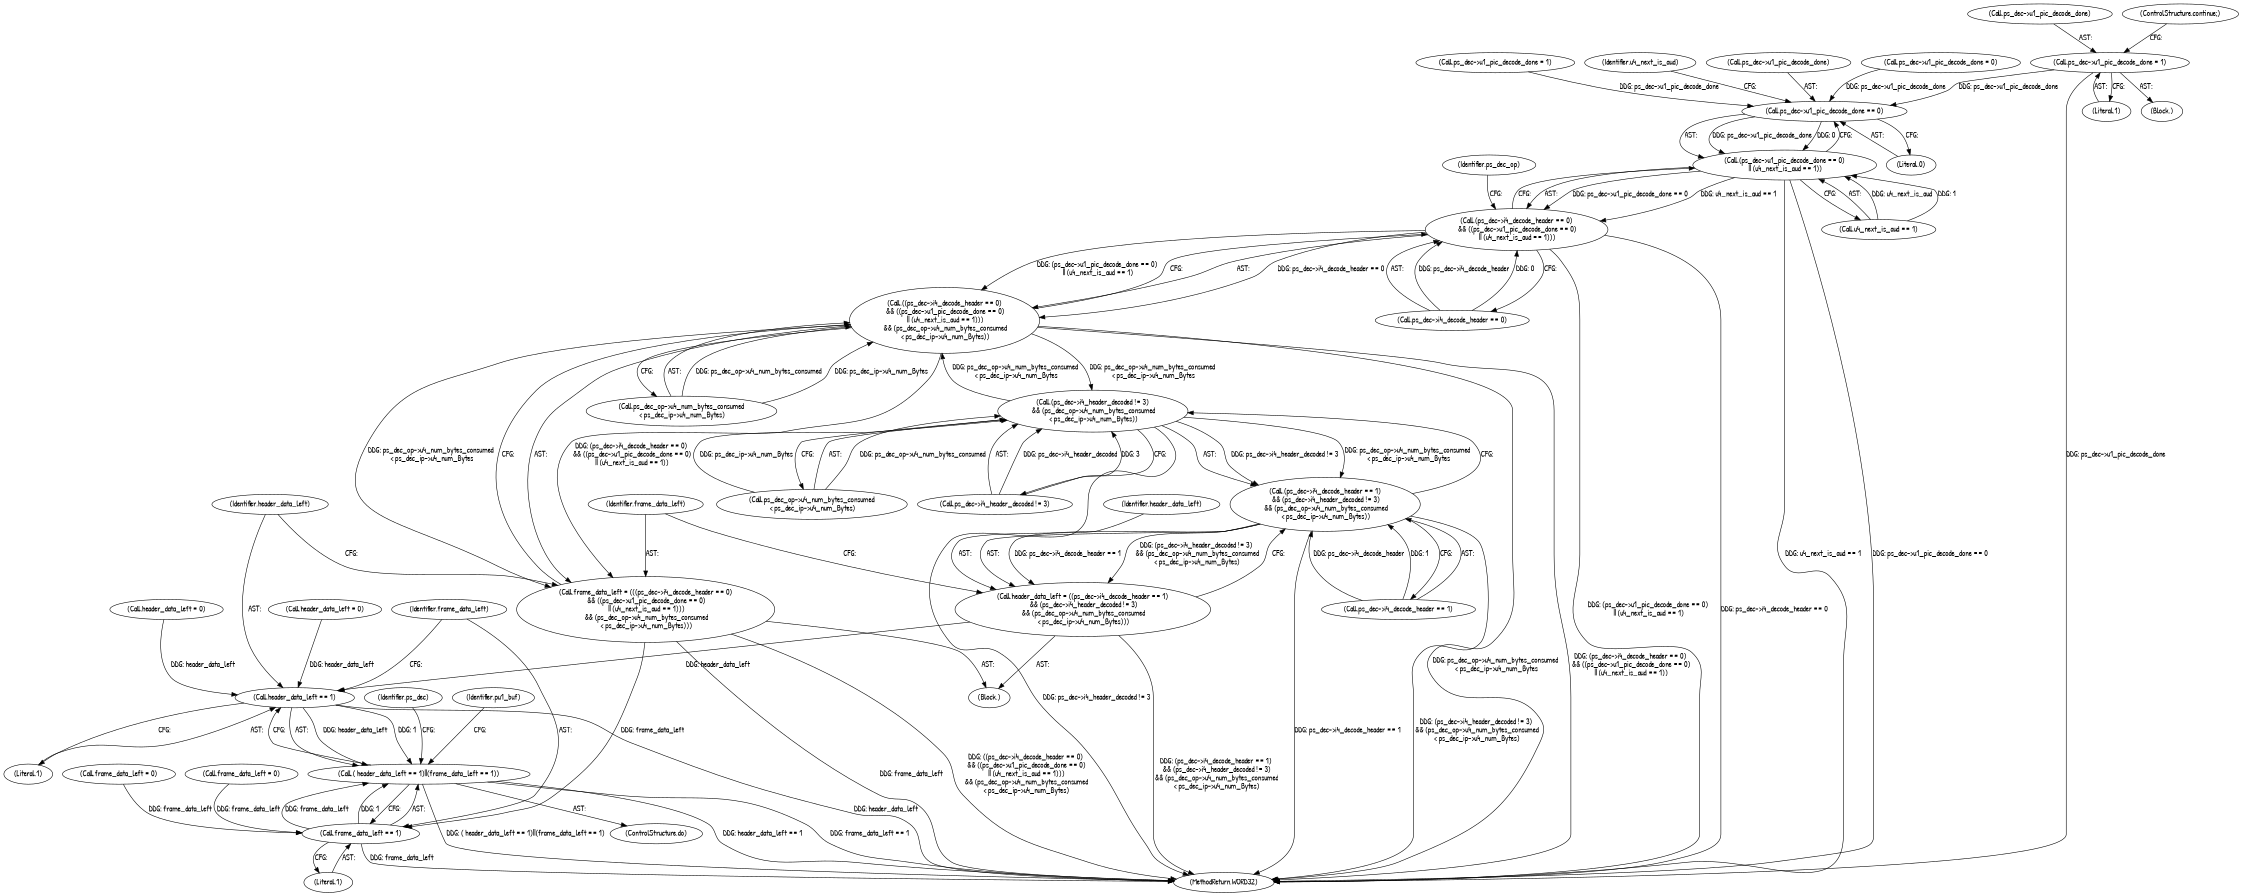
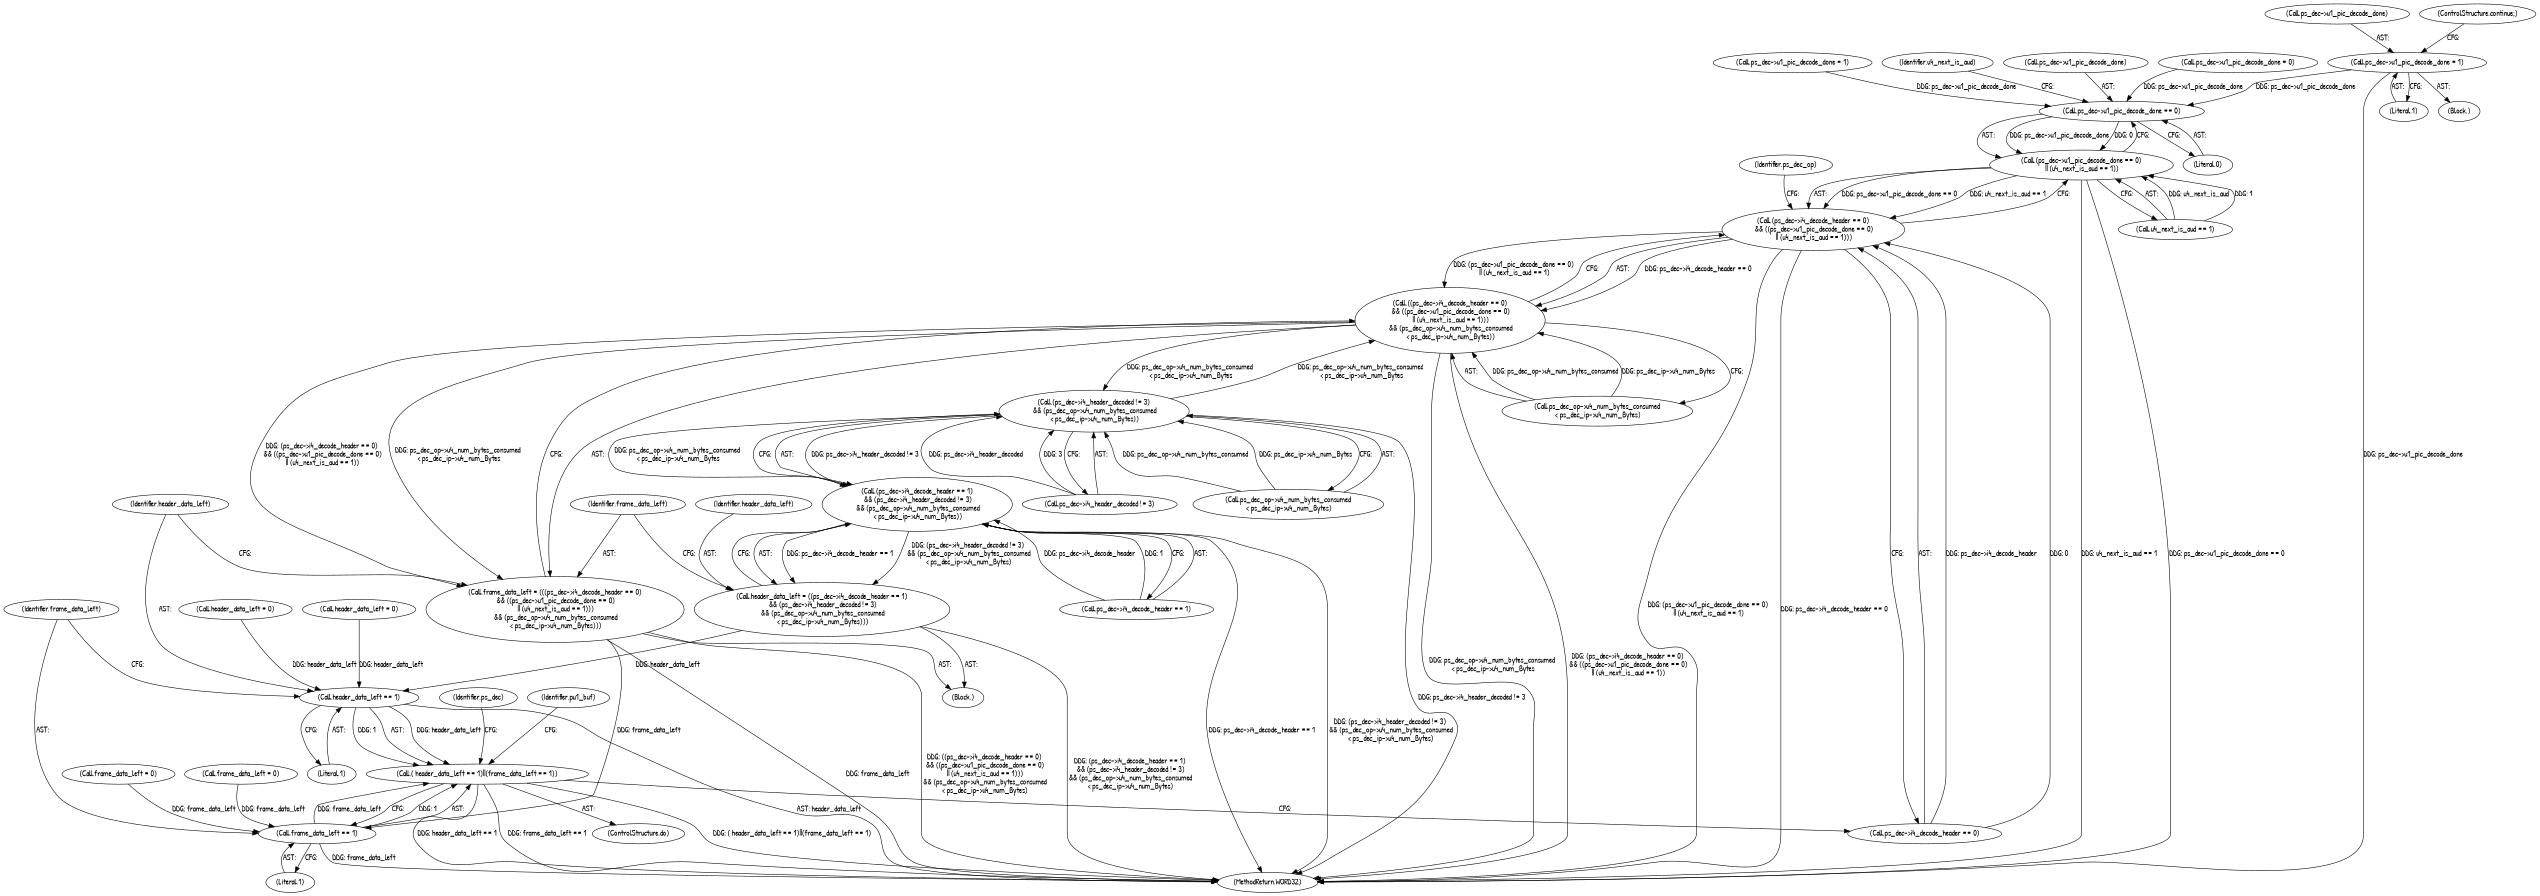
(298, 751) -> (1204, 811)
(886, 809) -> (829, 809)
